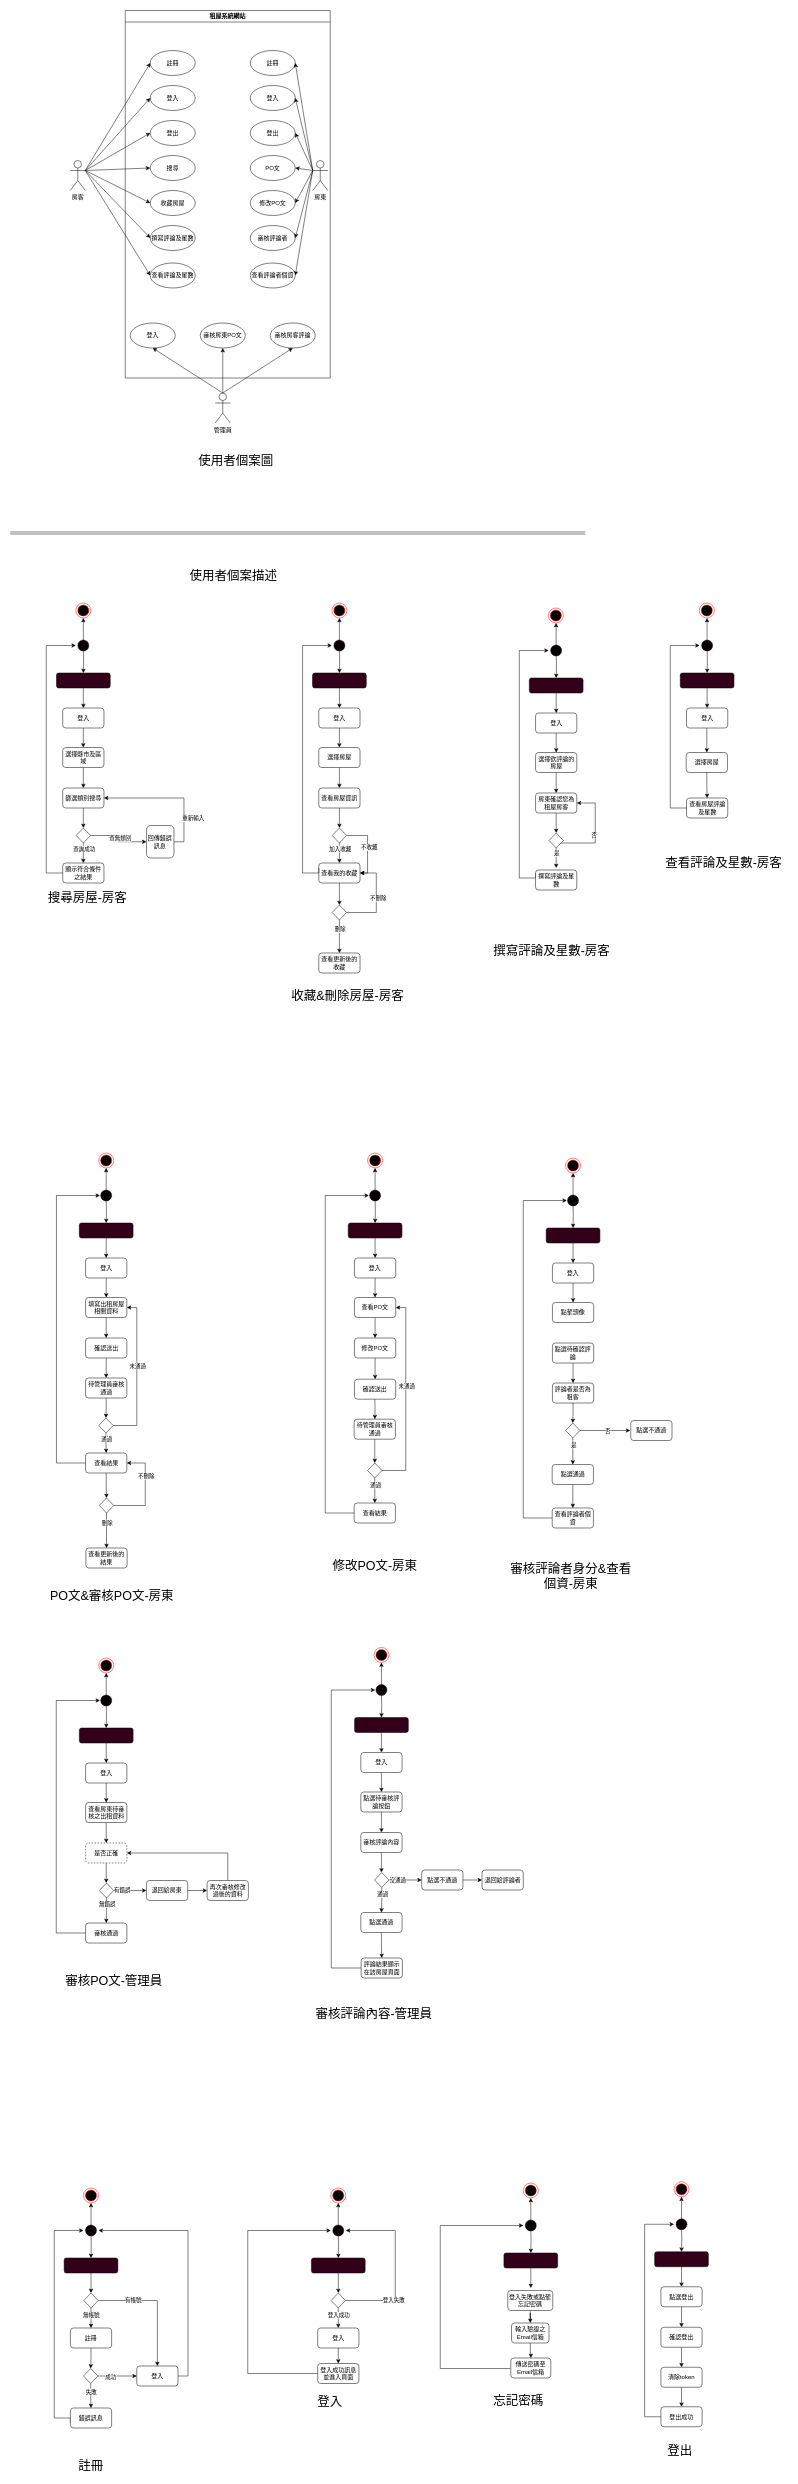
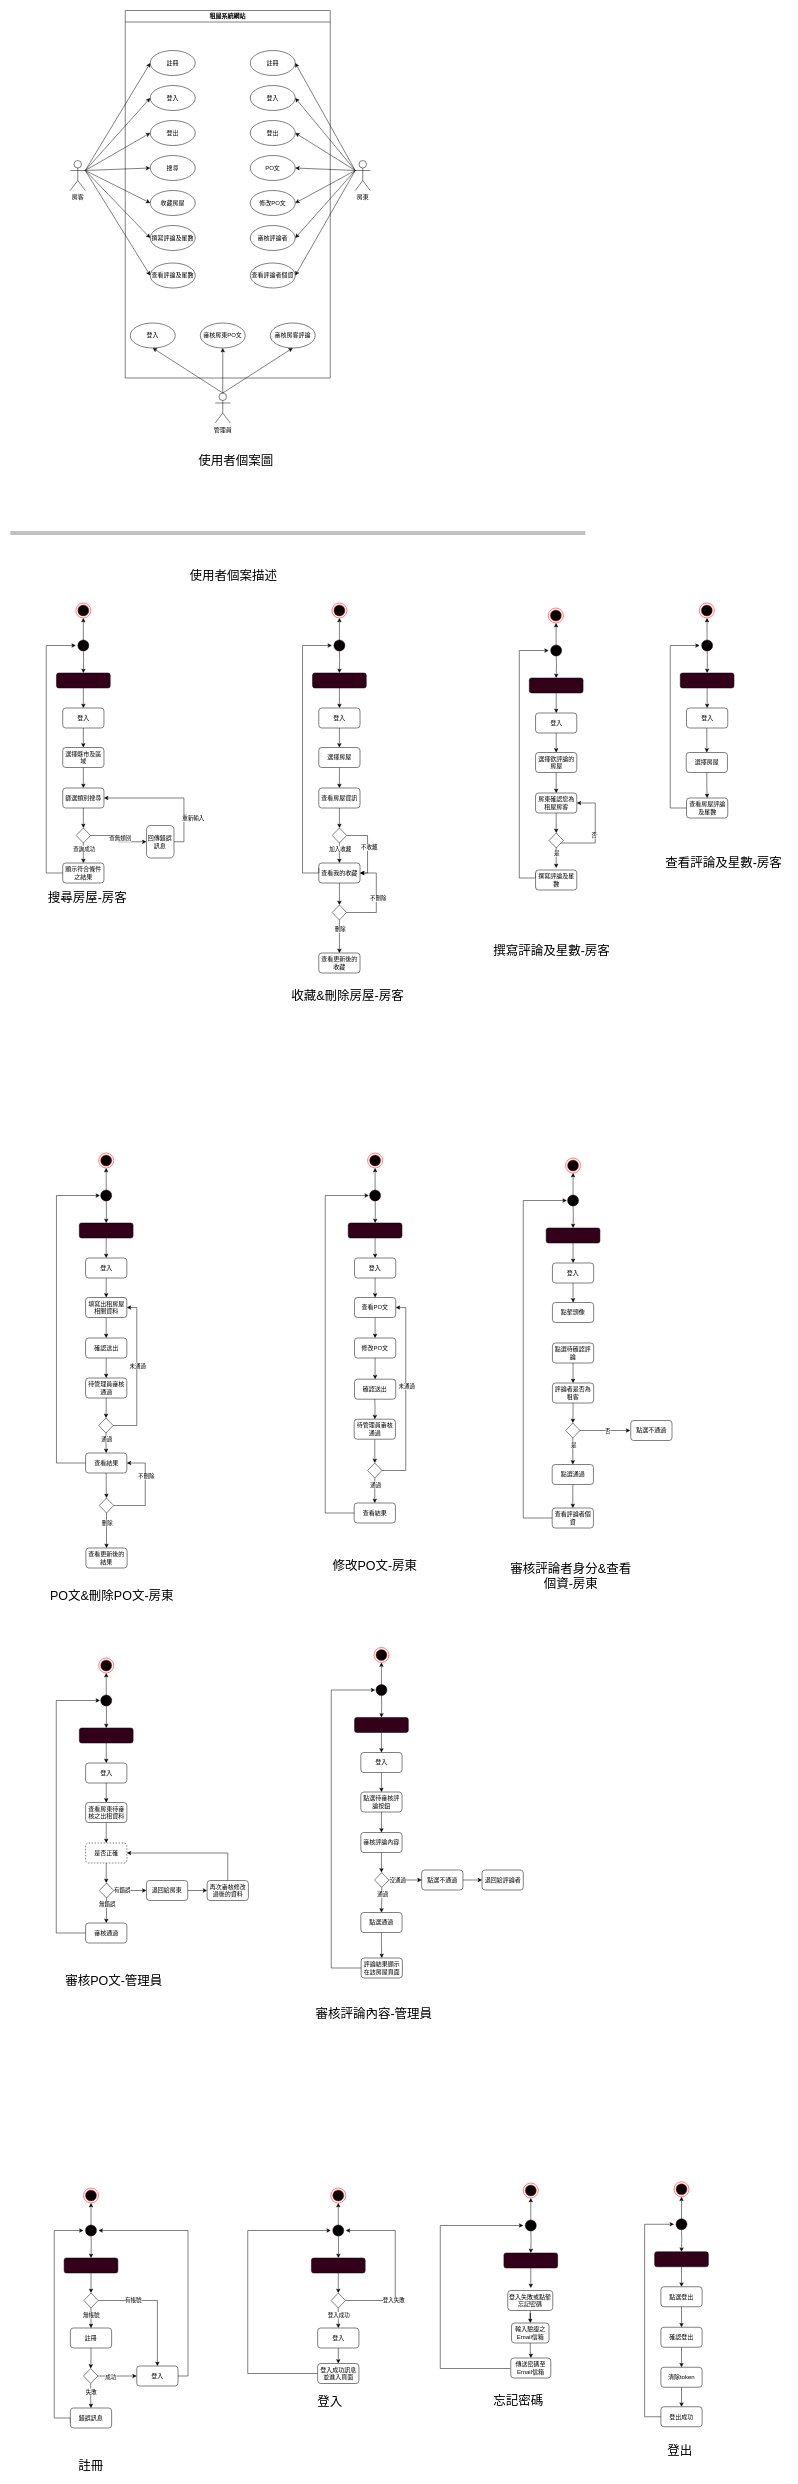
(320, 175) -> (363, 175)
(112, 1595) -> (112, 1595)
